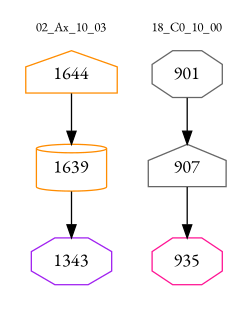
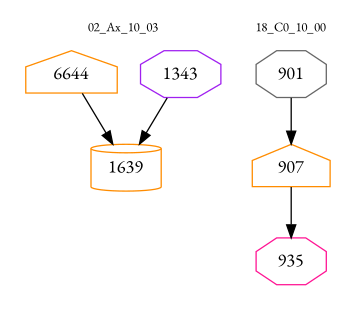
(71, 74) -> (71, 74)
(187, 168) -> (291, 168)
(71, 208) -> (157, 115)
